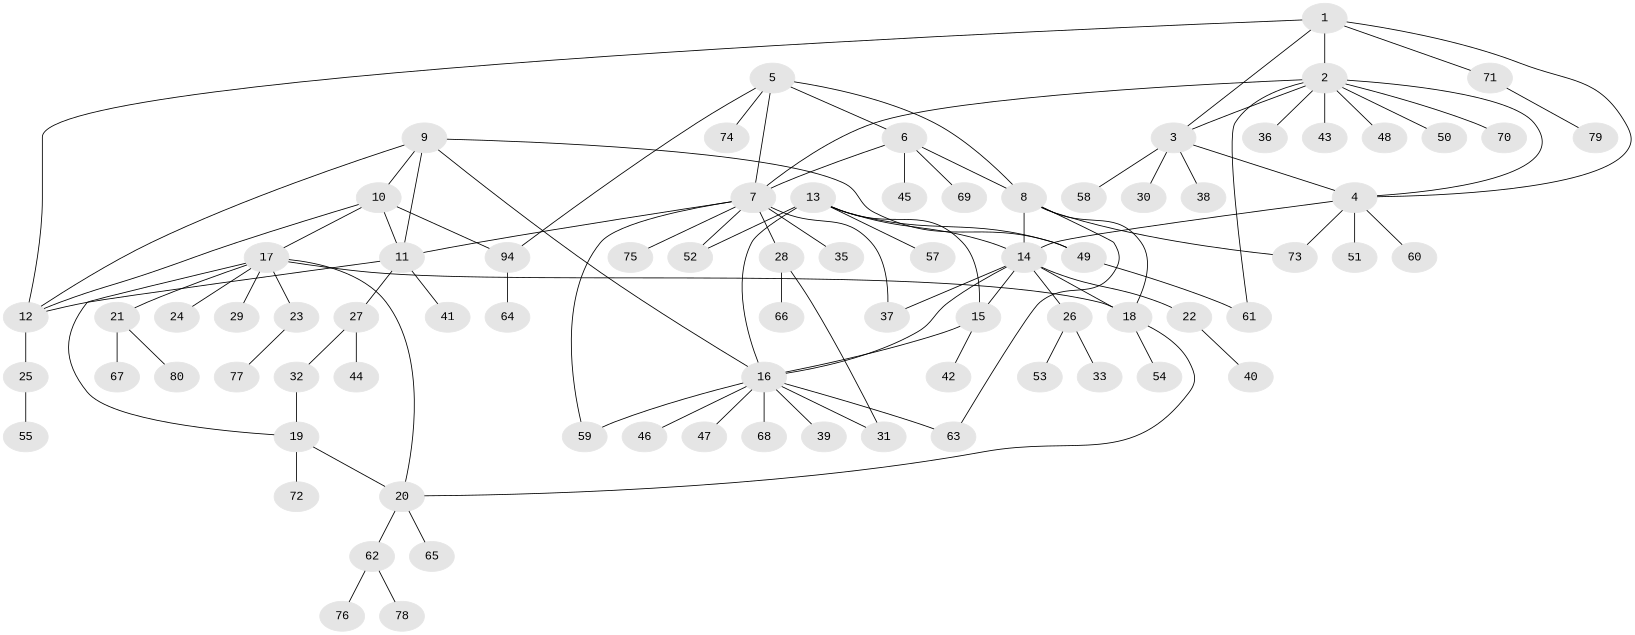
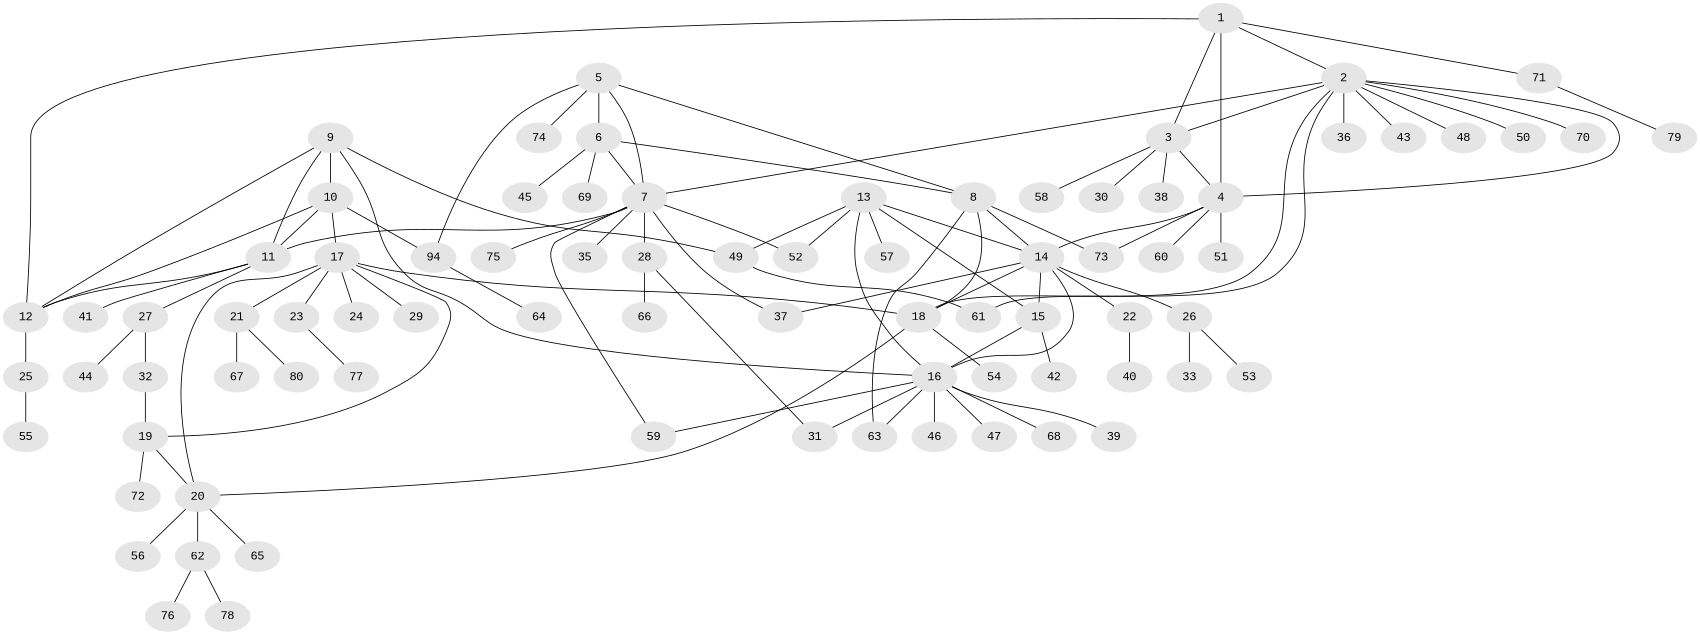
none -> (1223, 285)
none -> (138, 556)
